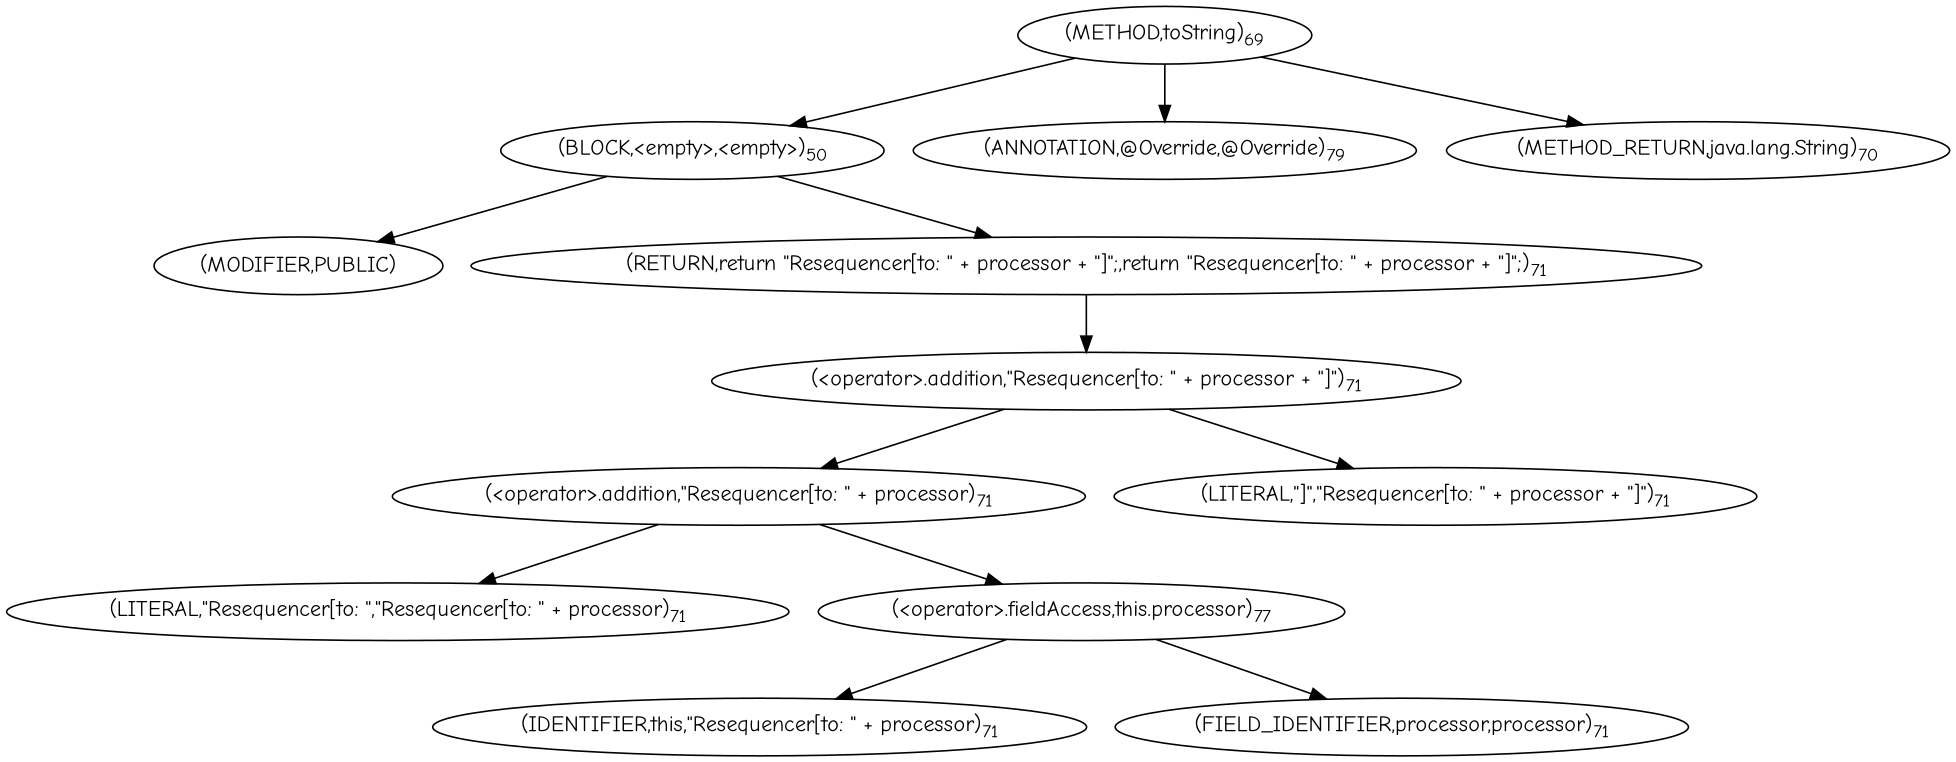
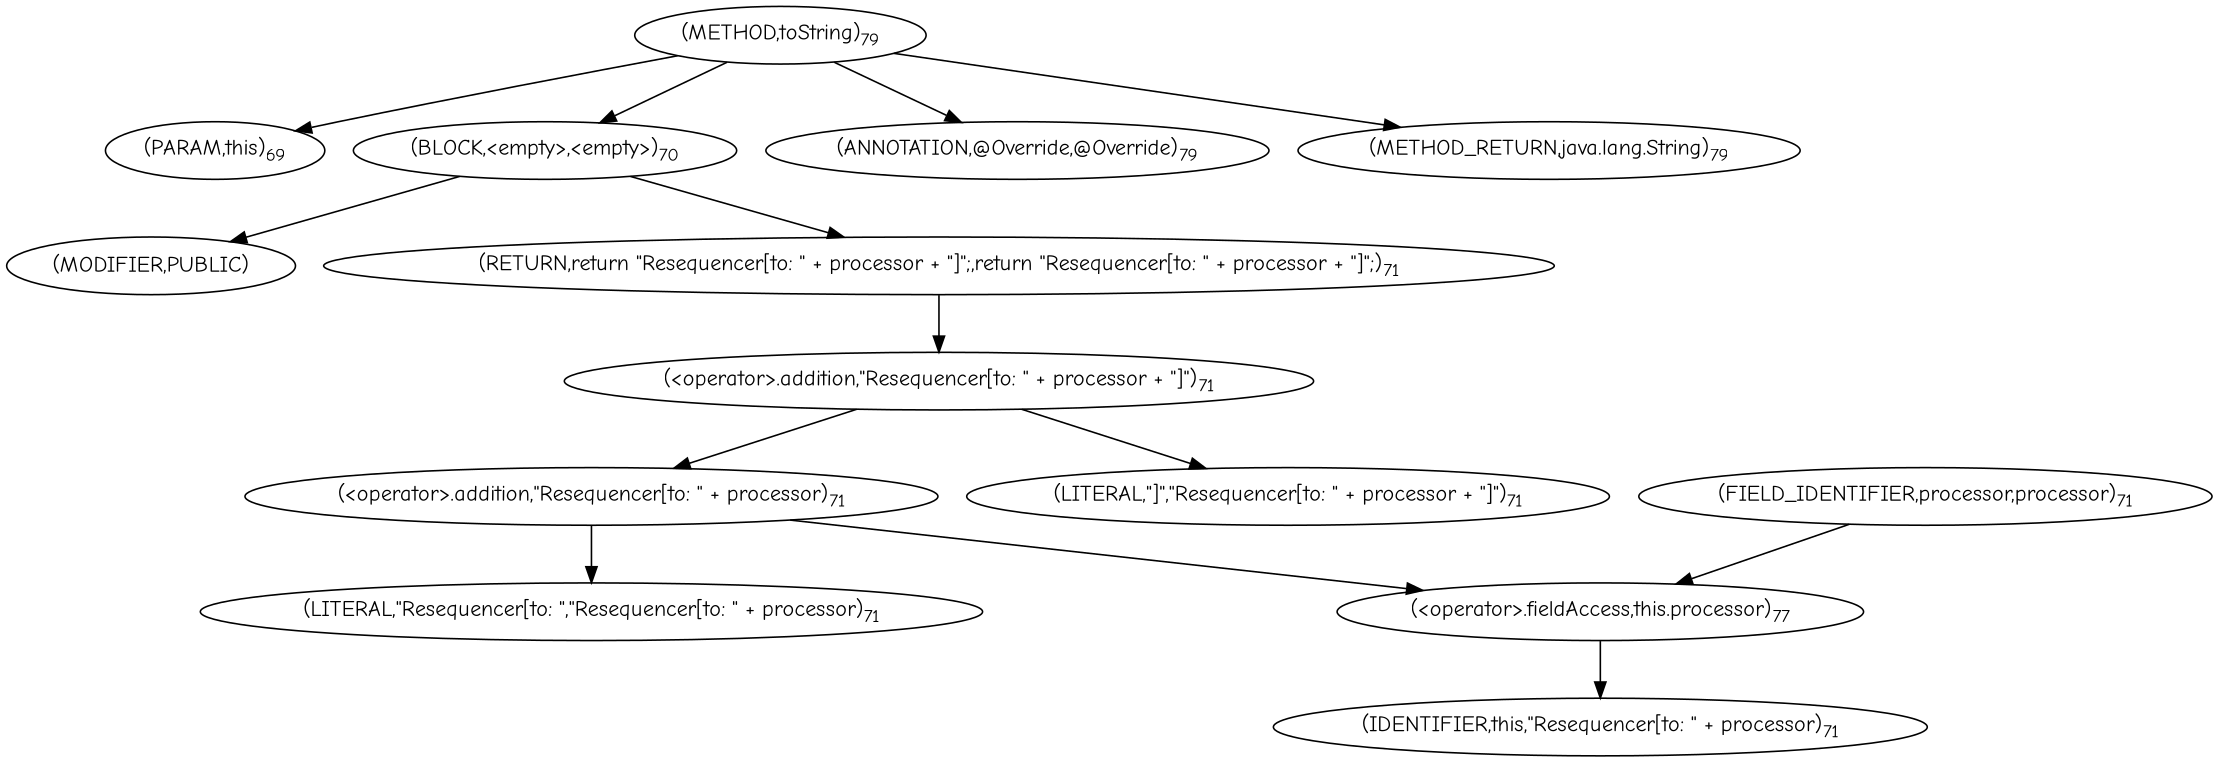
(1254, 33) -> (870, 33)
(817, 148) -> (669, 148)
(1869, 148) -> (1720, 148)
none -> (215, 151)
(1234, 667) -> (1770, 551)
